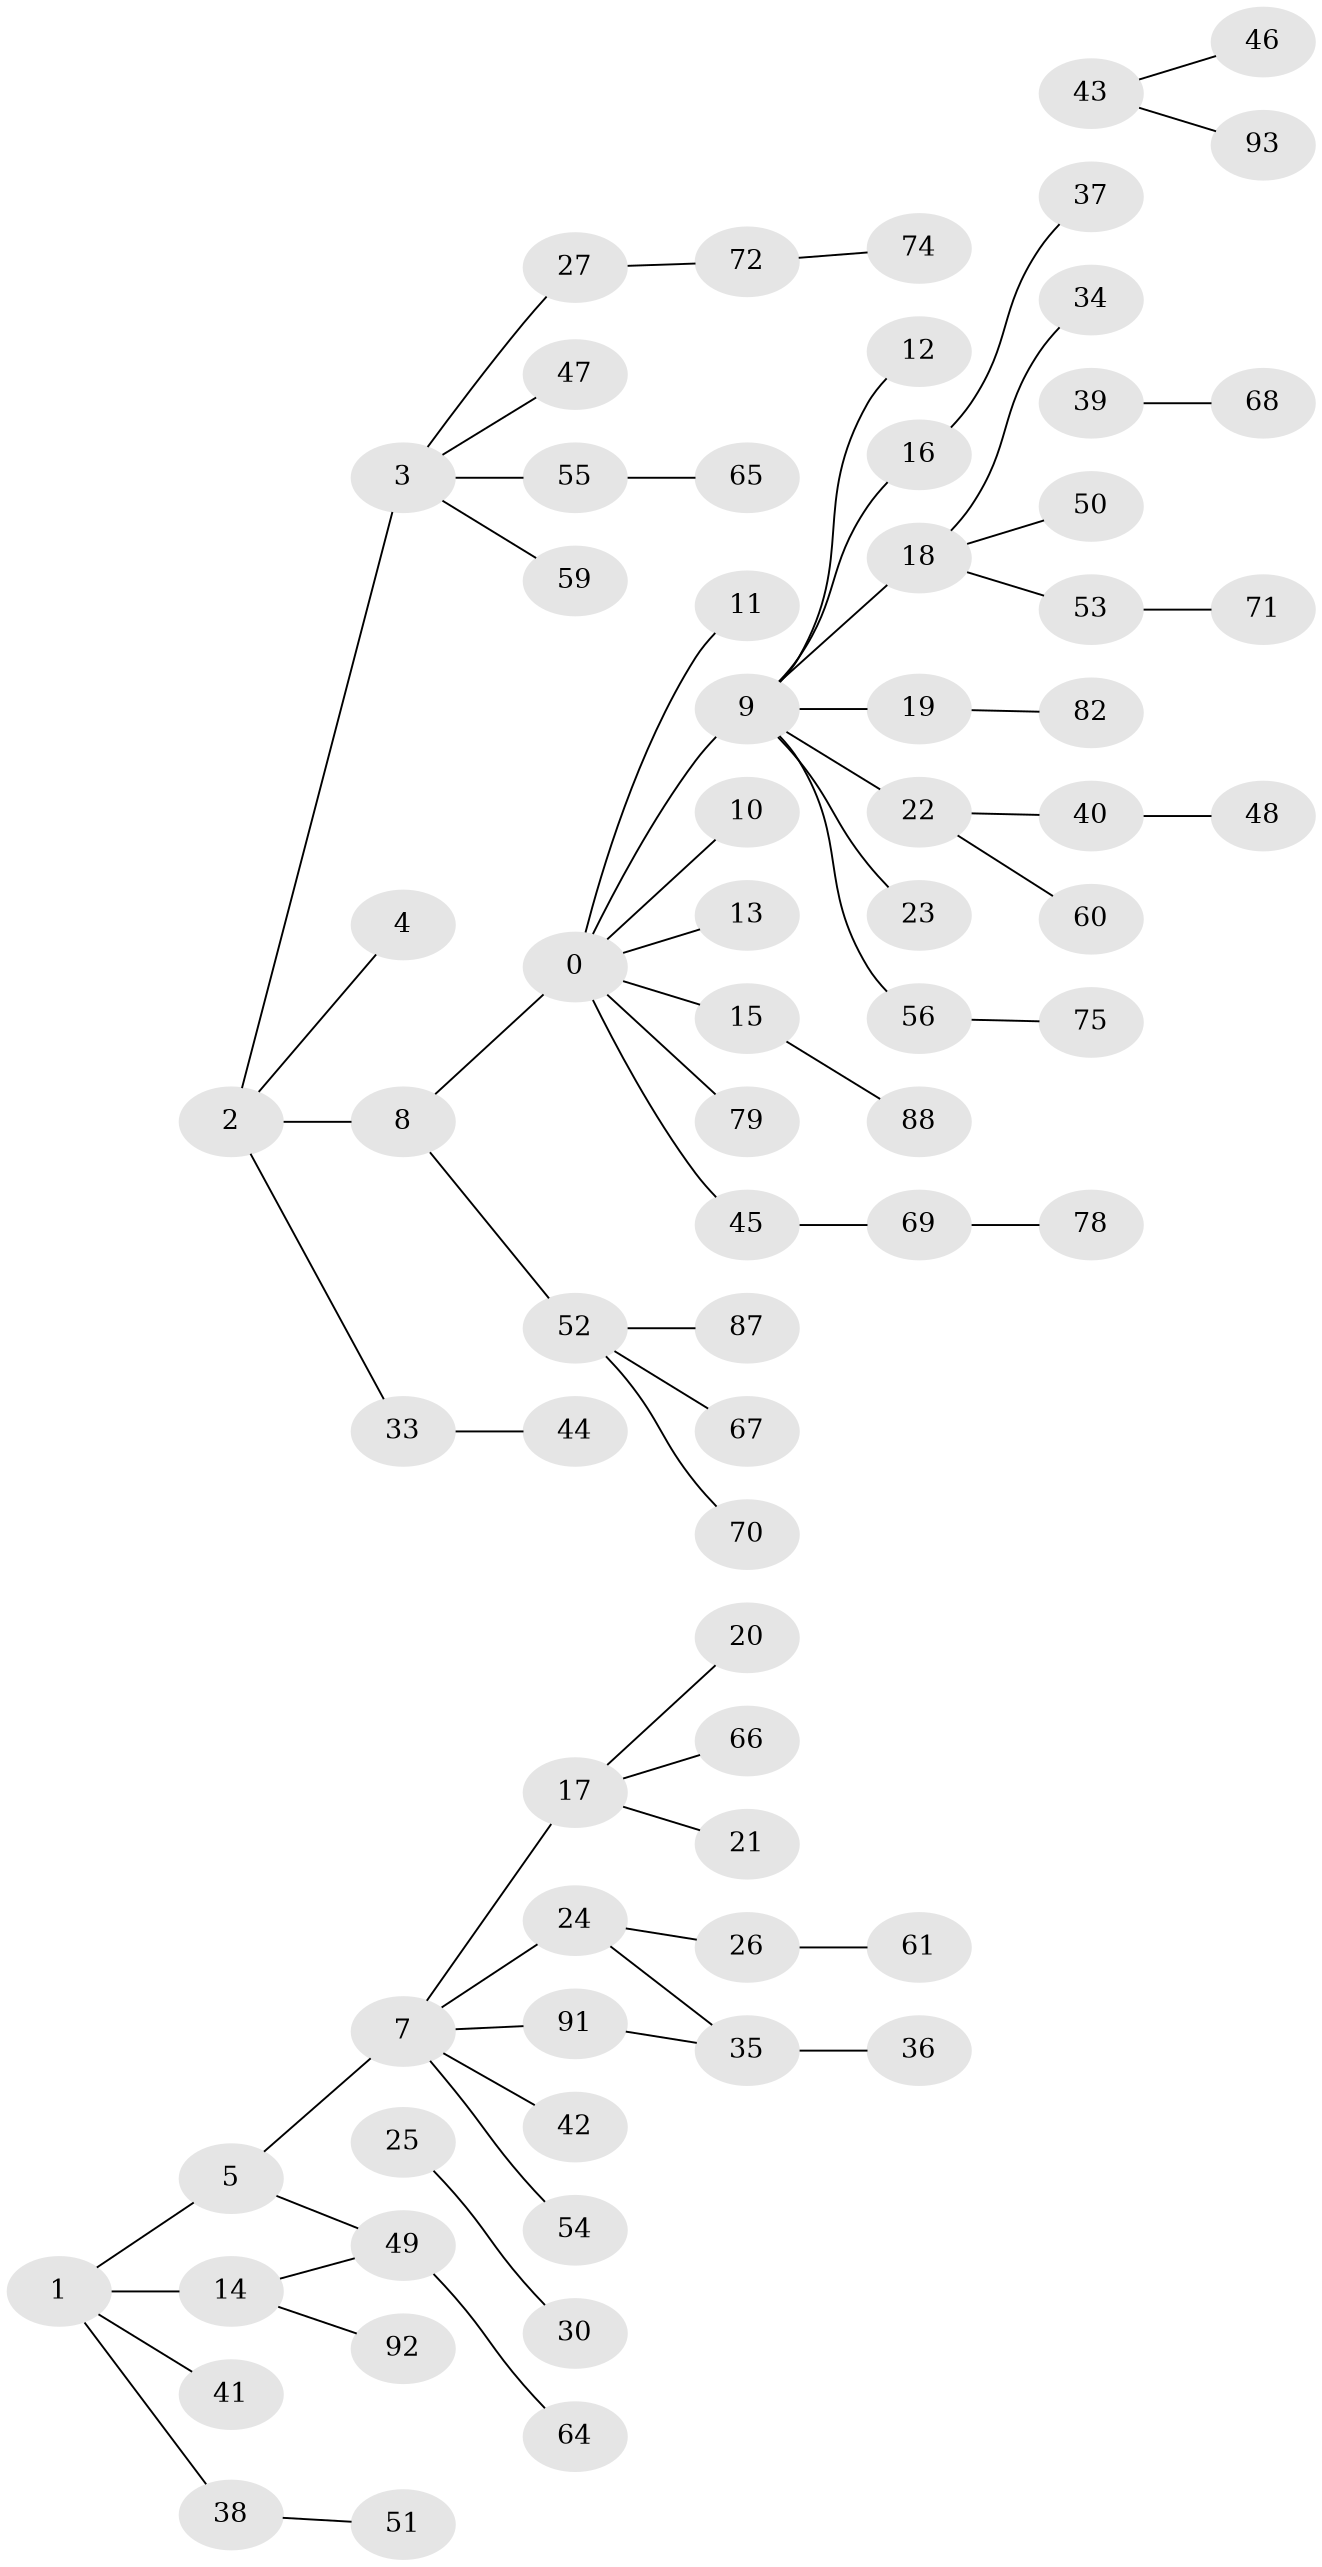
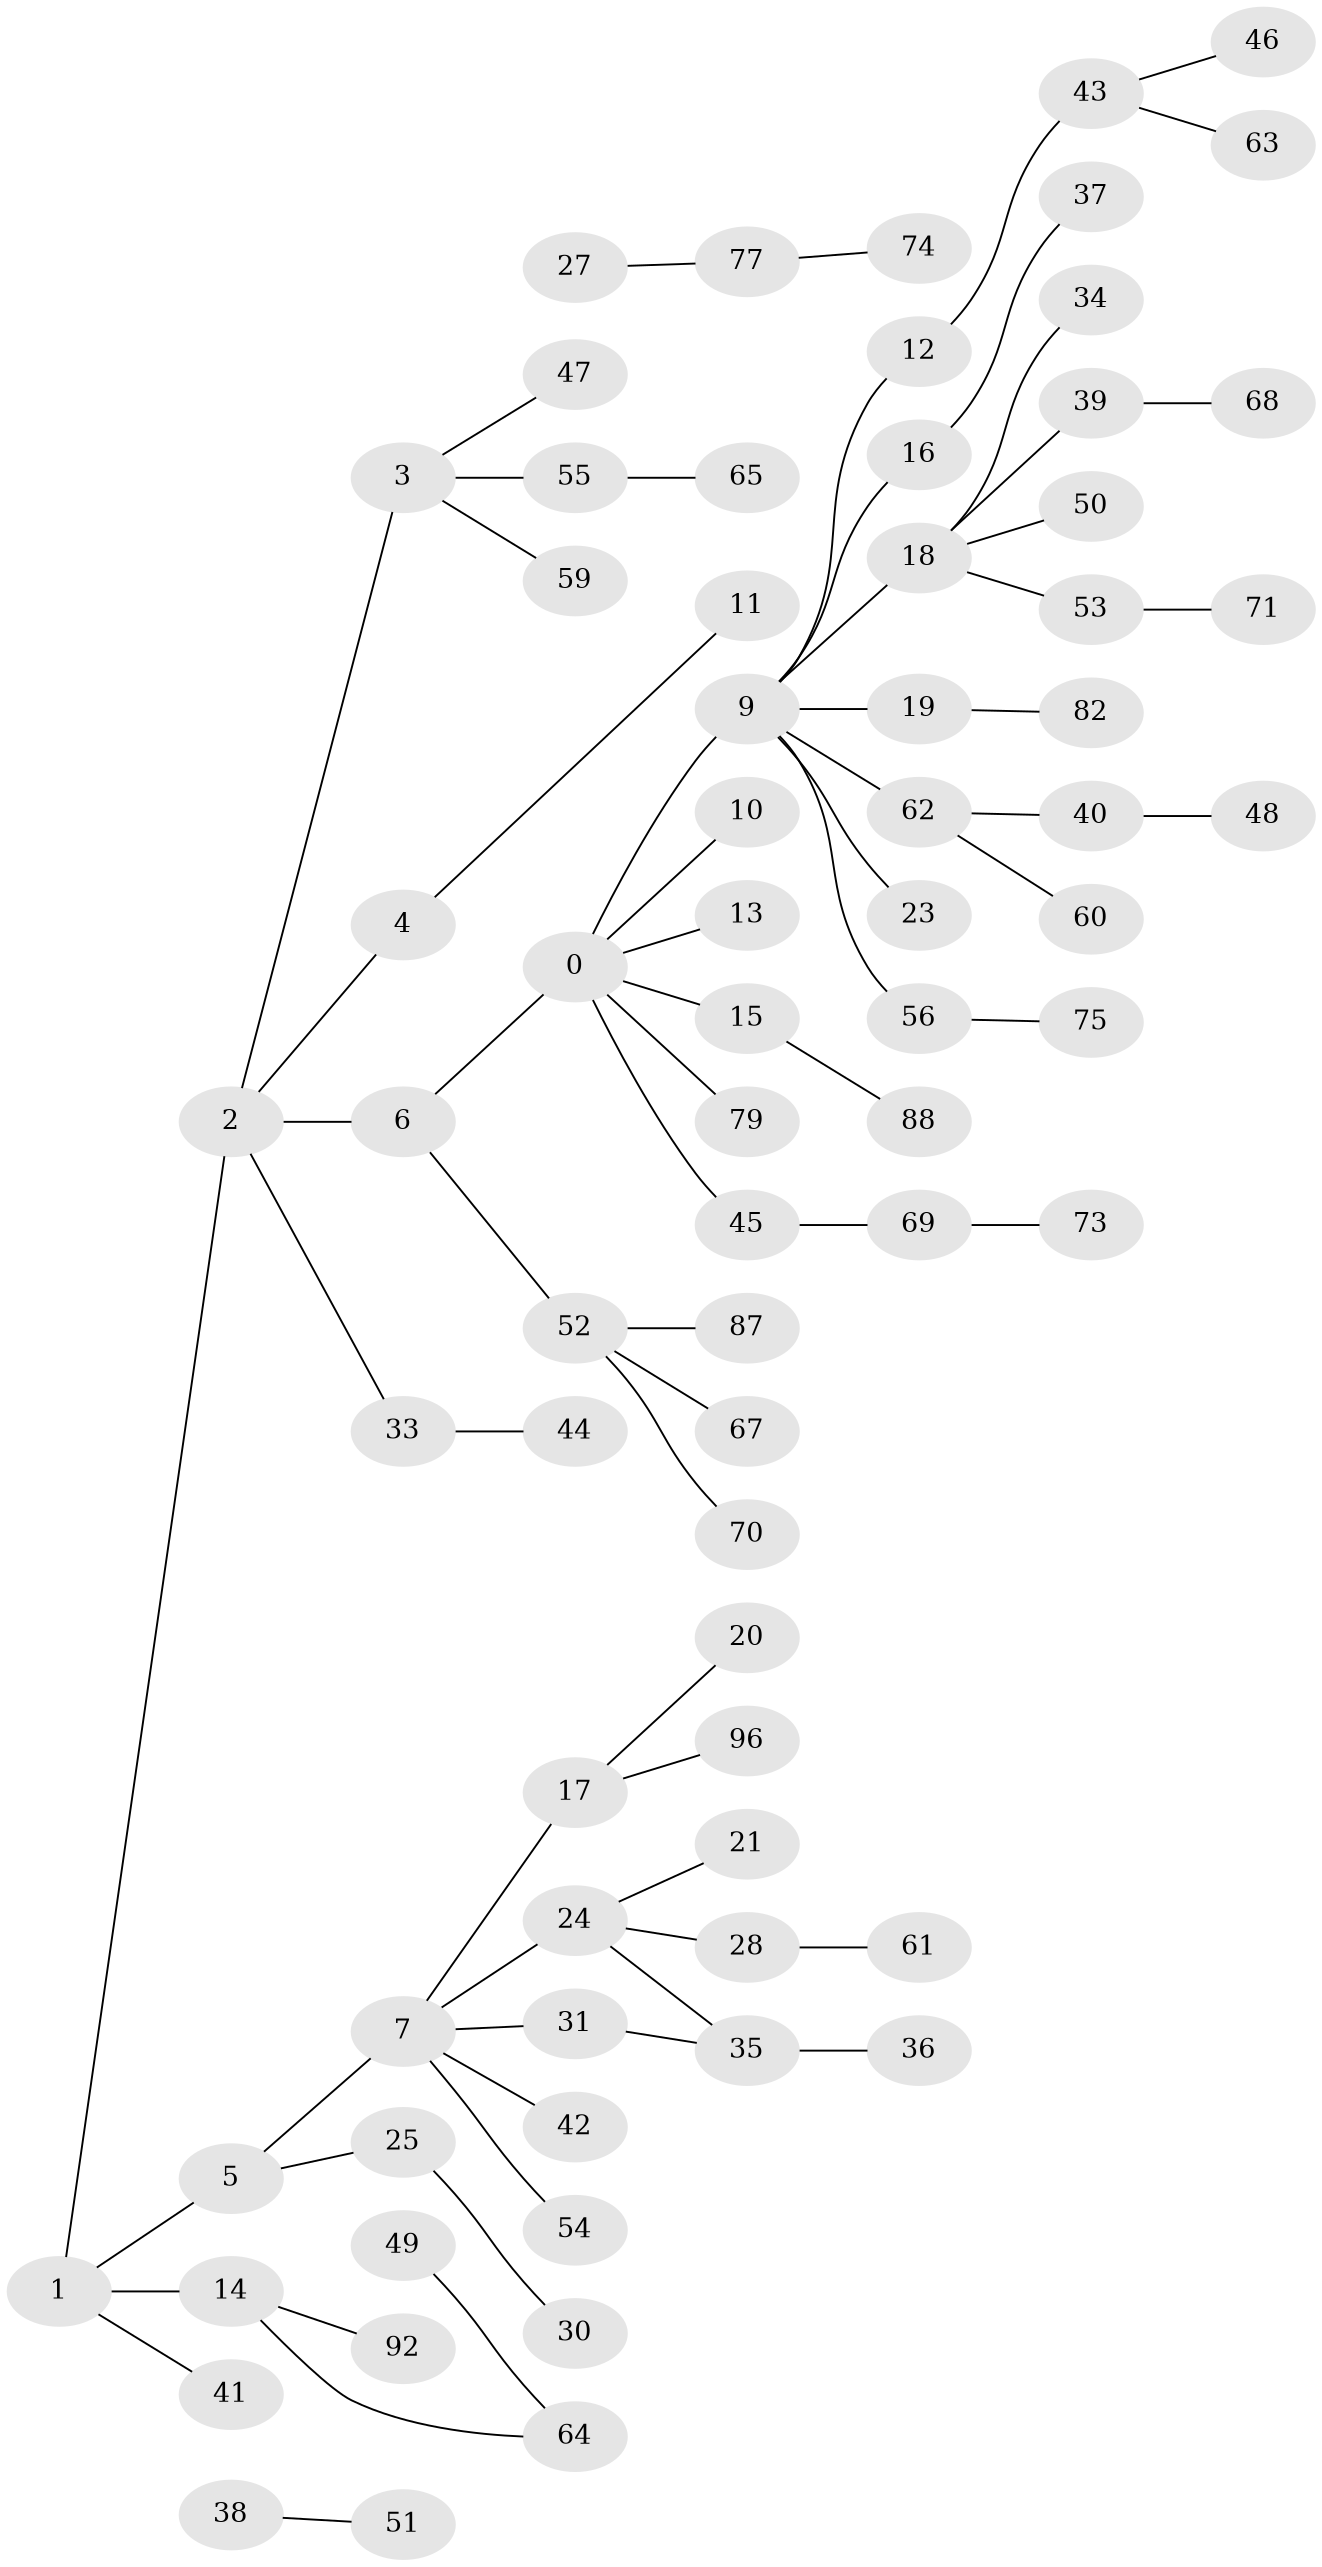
(1263, 145) -> (1263, 145)
none -> (1005, 223)
(747, 262) -> (747, 262)
(486, 371) -> none
none -> (1005, 481)
(636, 776) -> (575, 765)
(919, 812) -> (919, 812)
(403, 1122) -> (403, 1122)
(1091, 1225) -> (1091, 1225)
(747, 1741) -> (747, 1741)
(662, 1819) -> (661, 1882)
(747, 1947) -> (747, 1947)
(575, 2024) -> (575, 2024)
(317, 2212) -> (317, 2161)
(317, 2268) -> (377, 2411)
(145, 2403) -> (145, 1707)
